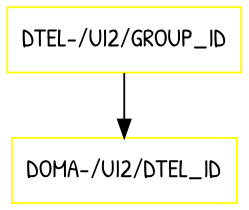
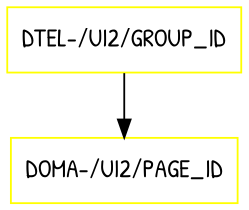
(124, 171) -> (124, 171)
